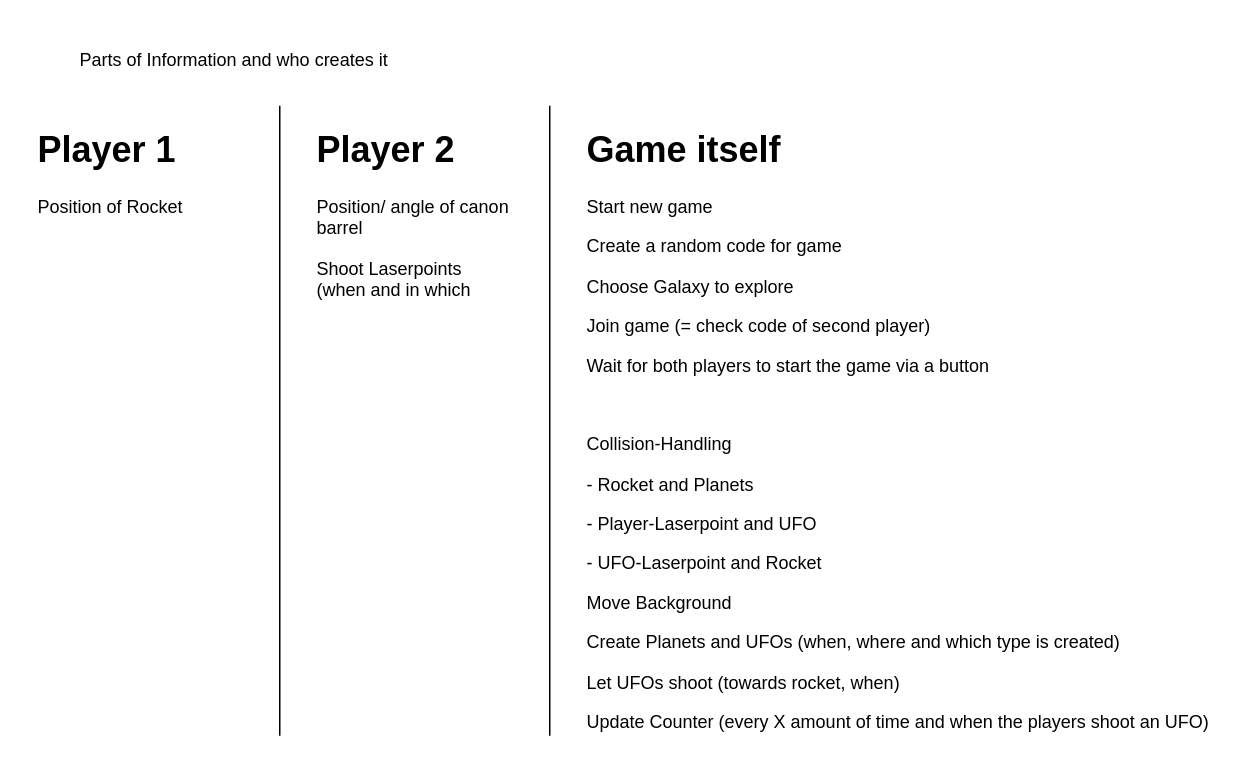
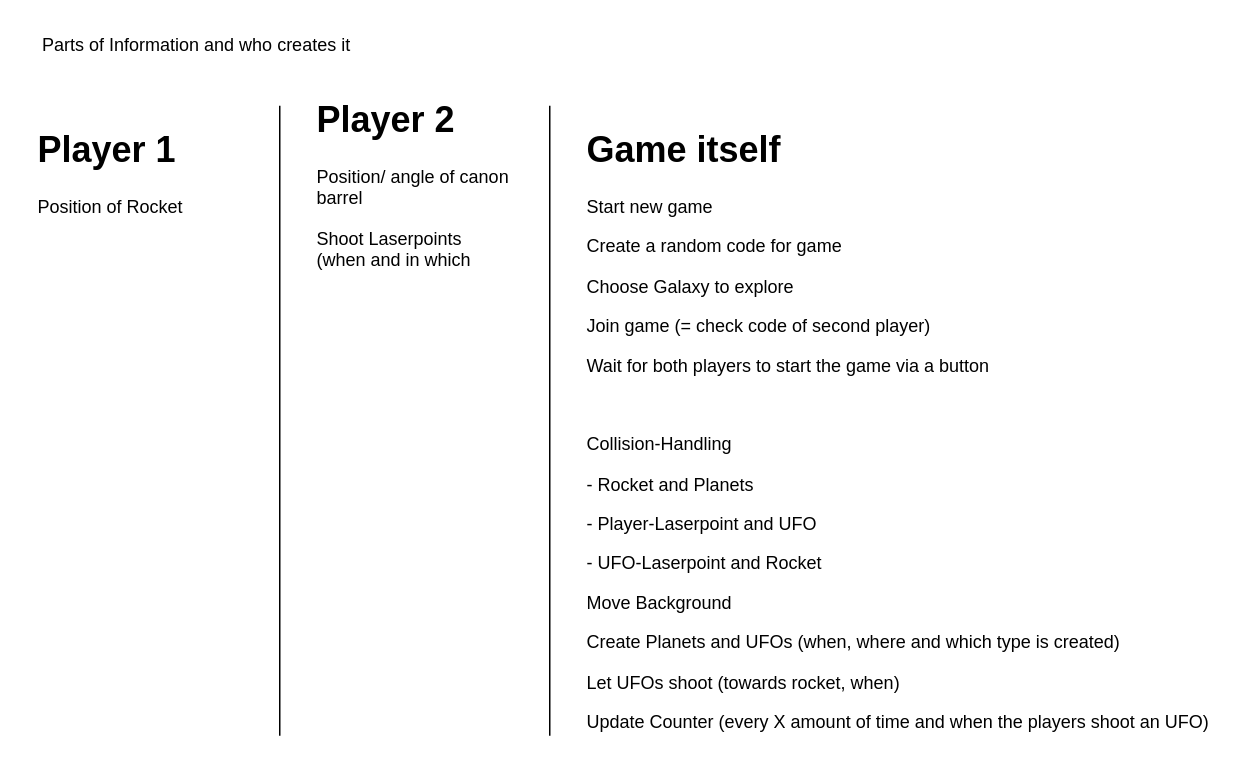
(640, 61) -> (602, 46)
(415, 211) -> (415, 181)
